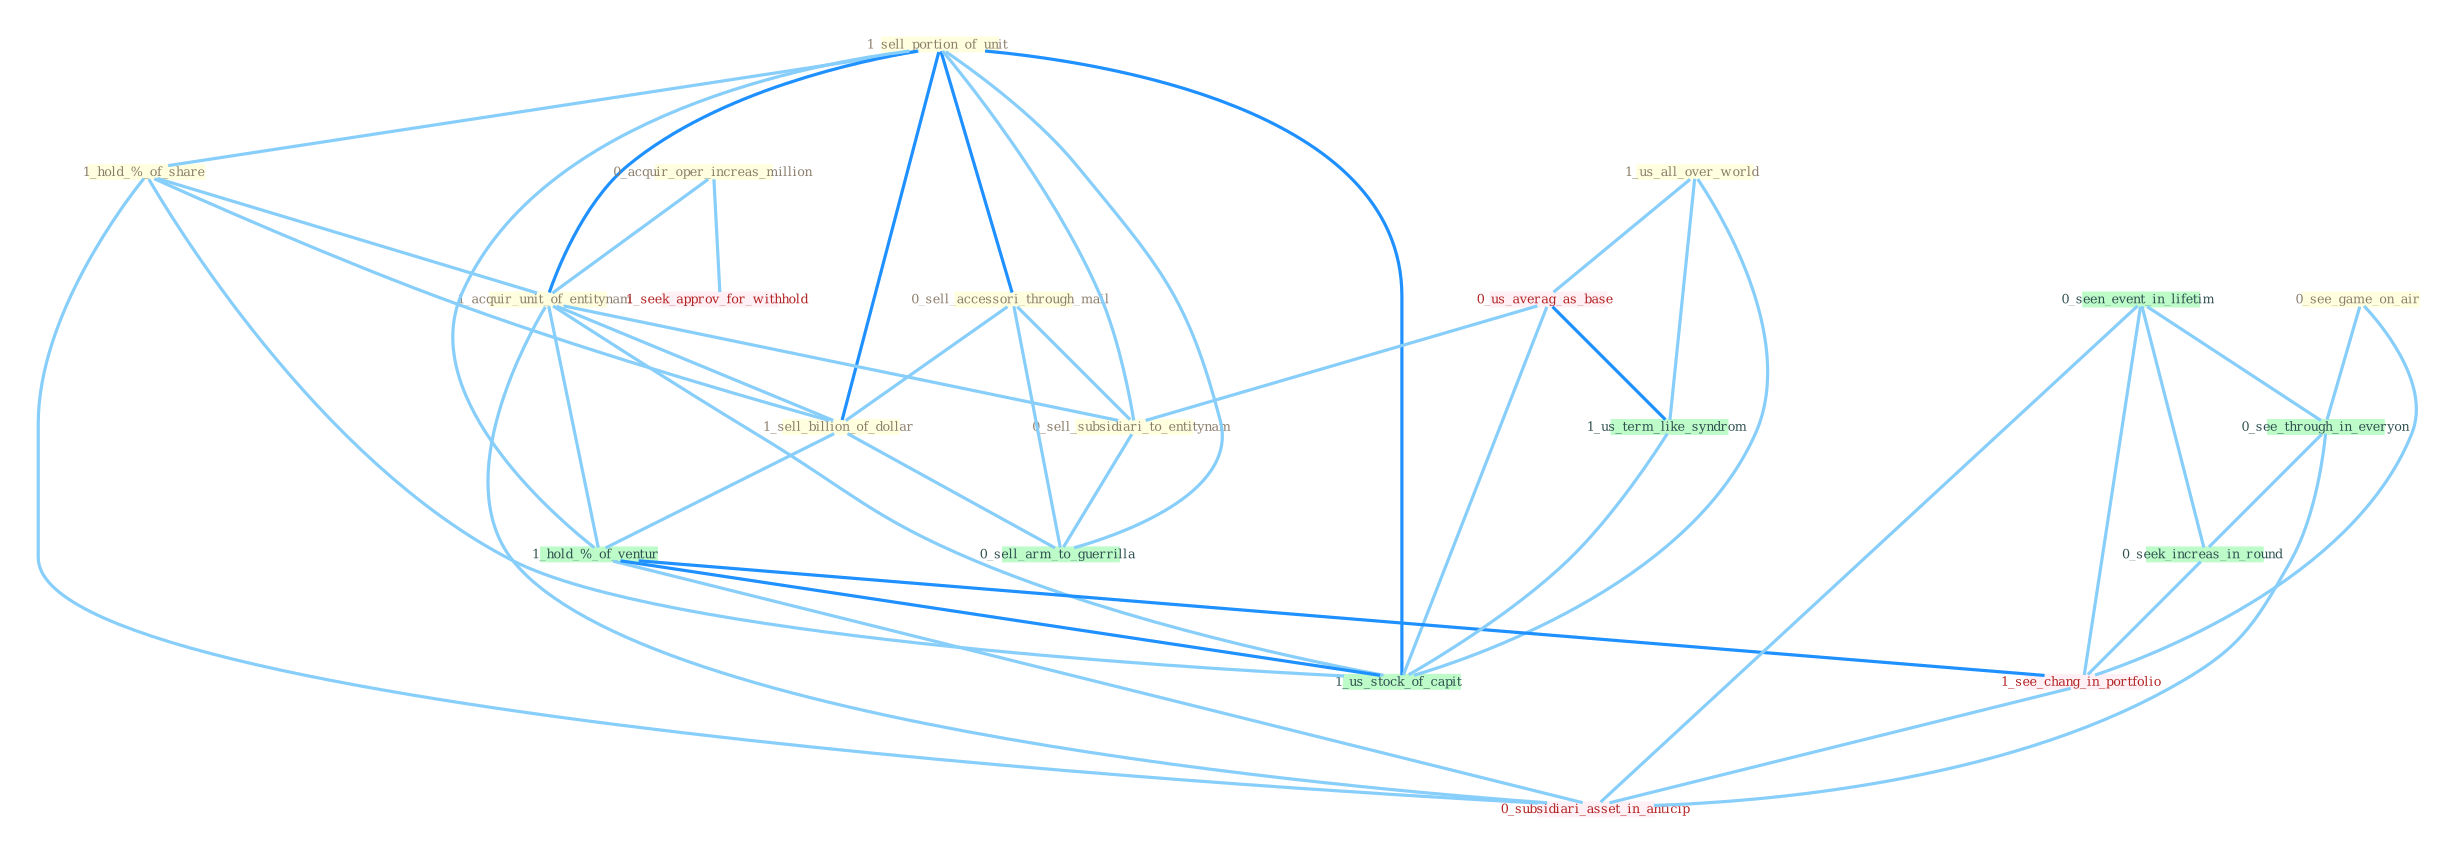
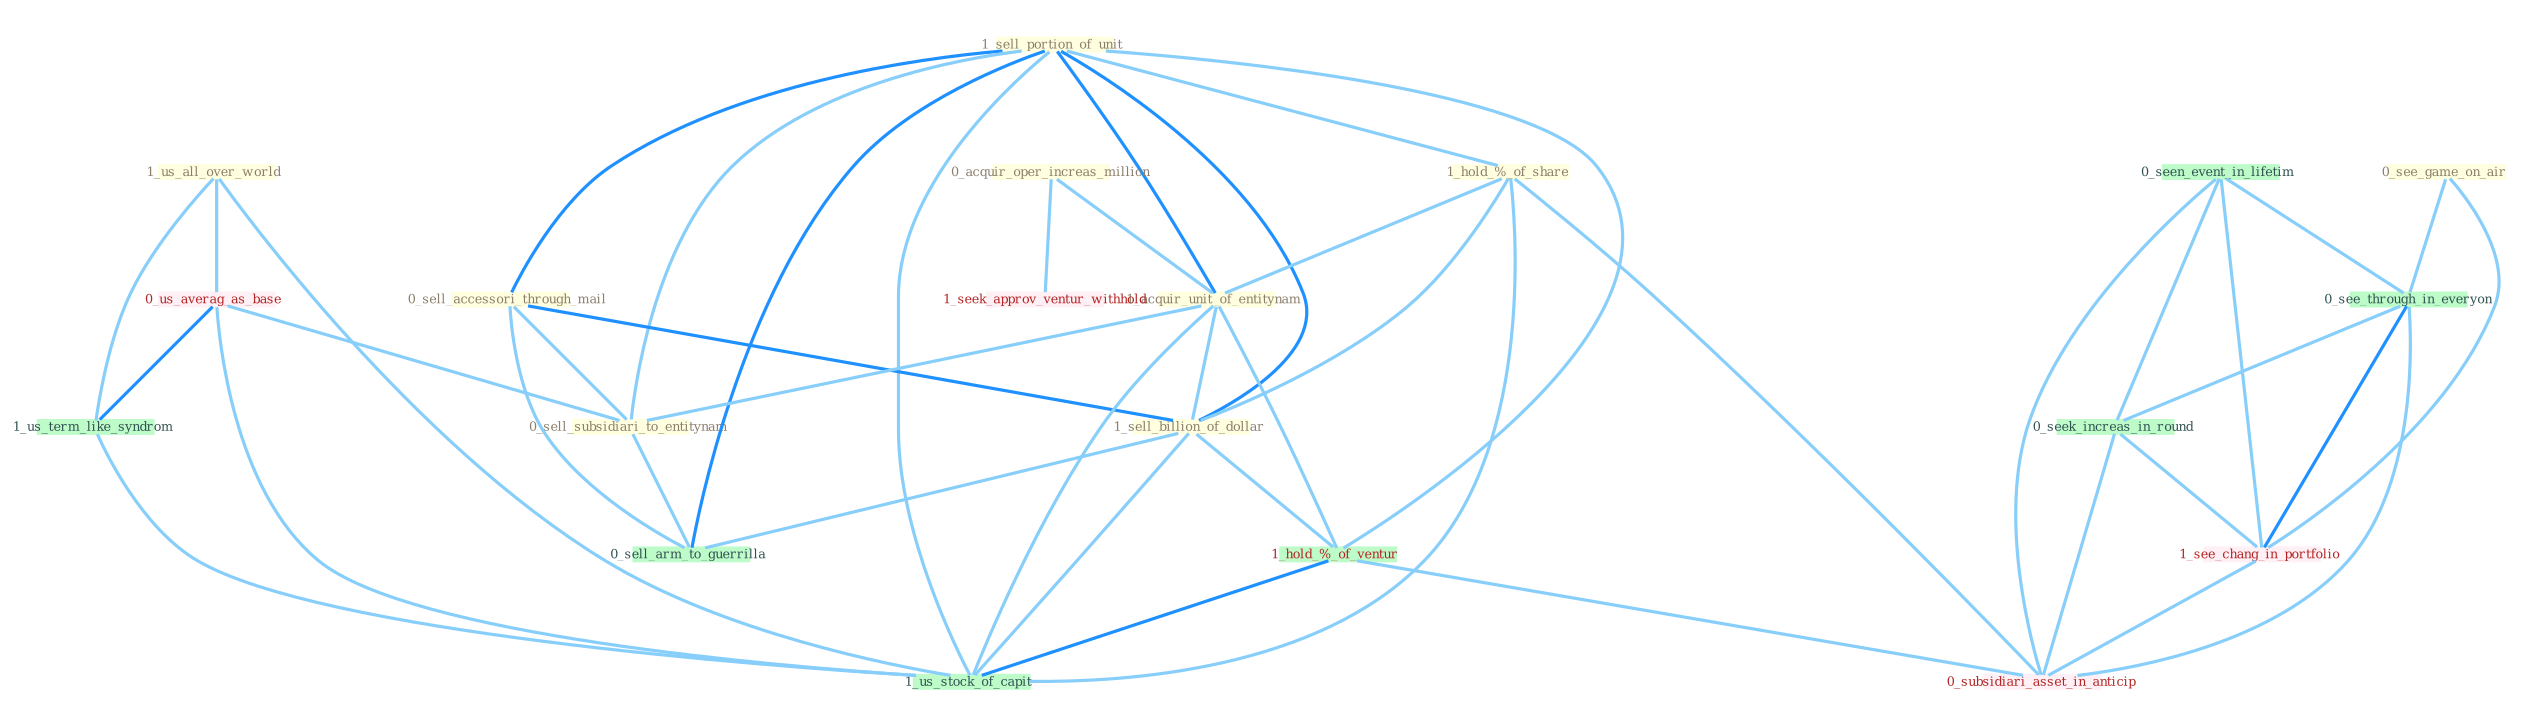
(1384, 226) -> (898, 344)
(720, 299) -> (1045, 299)
(1176, 300) -> (799, 245)
(931, 361) -> (834, 360)
(599, 554) -> (1338, 554)
none -> (1082, 555)
(1342, 618) -> (2335, 427)
(881, 713) -> (2079, 554)
